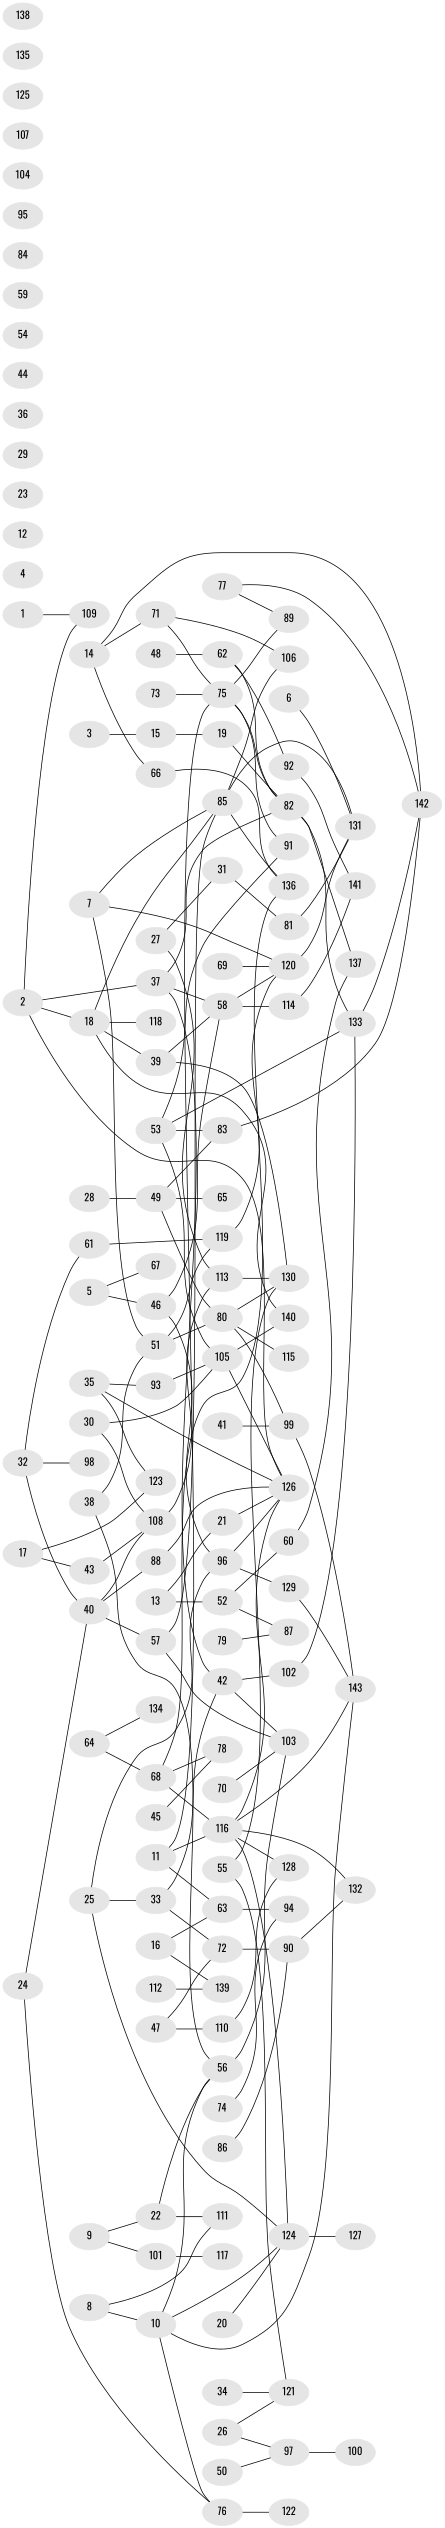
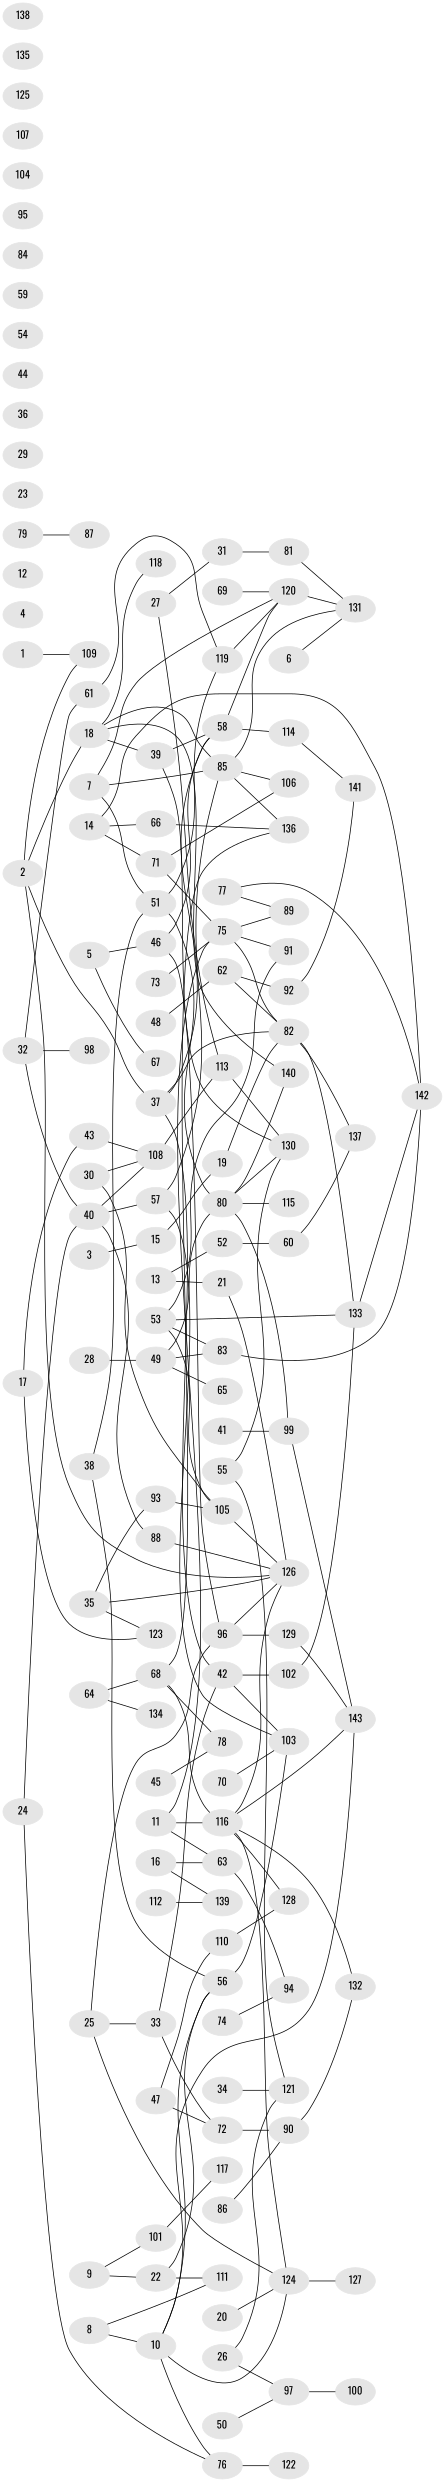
(256, 1338) -> (262, 1142)
(252, 1615) -> none
